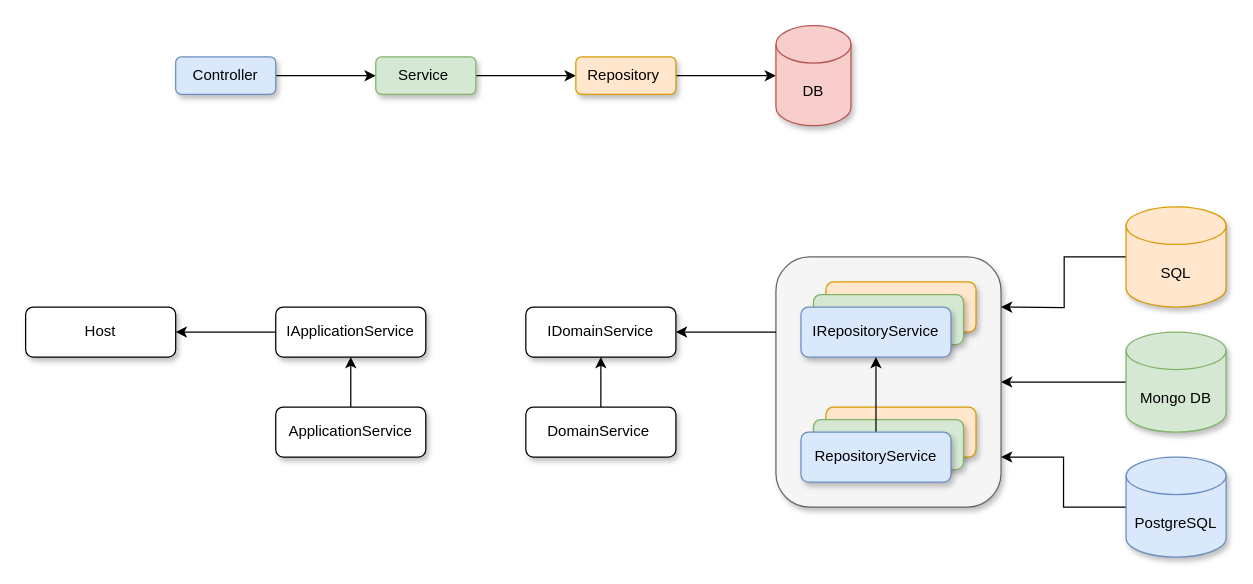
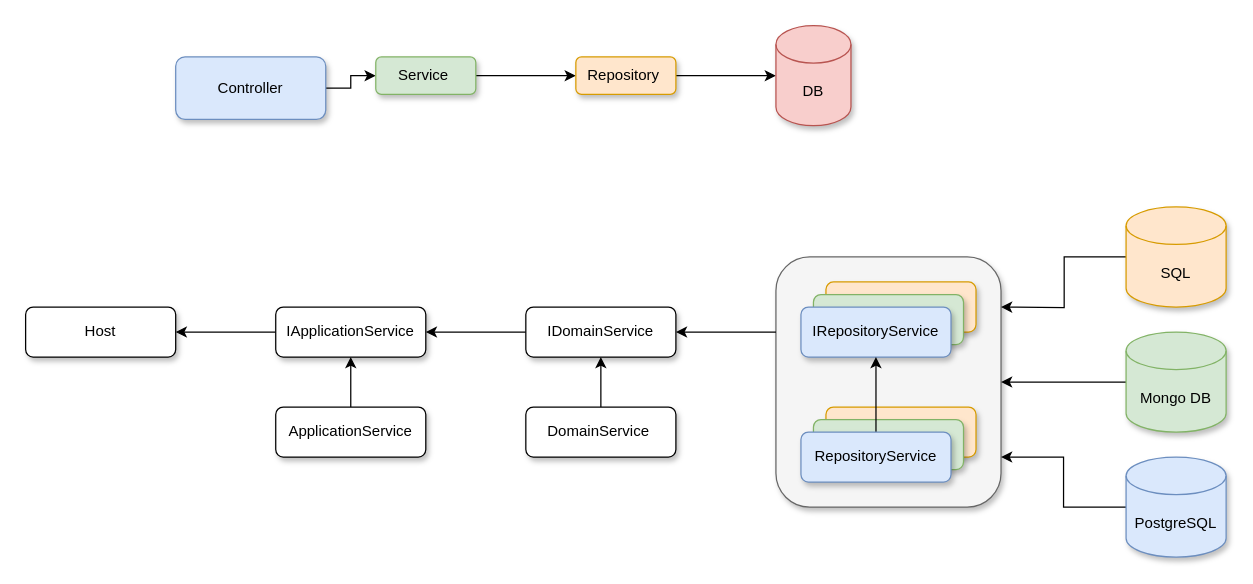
(226, 76) -> (251, 88)
none -> (480, 332)
